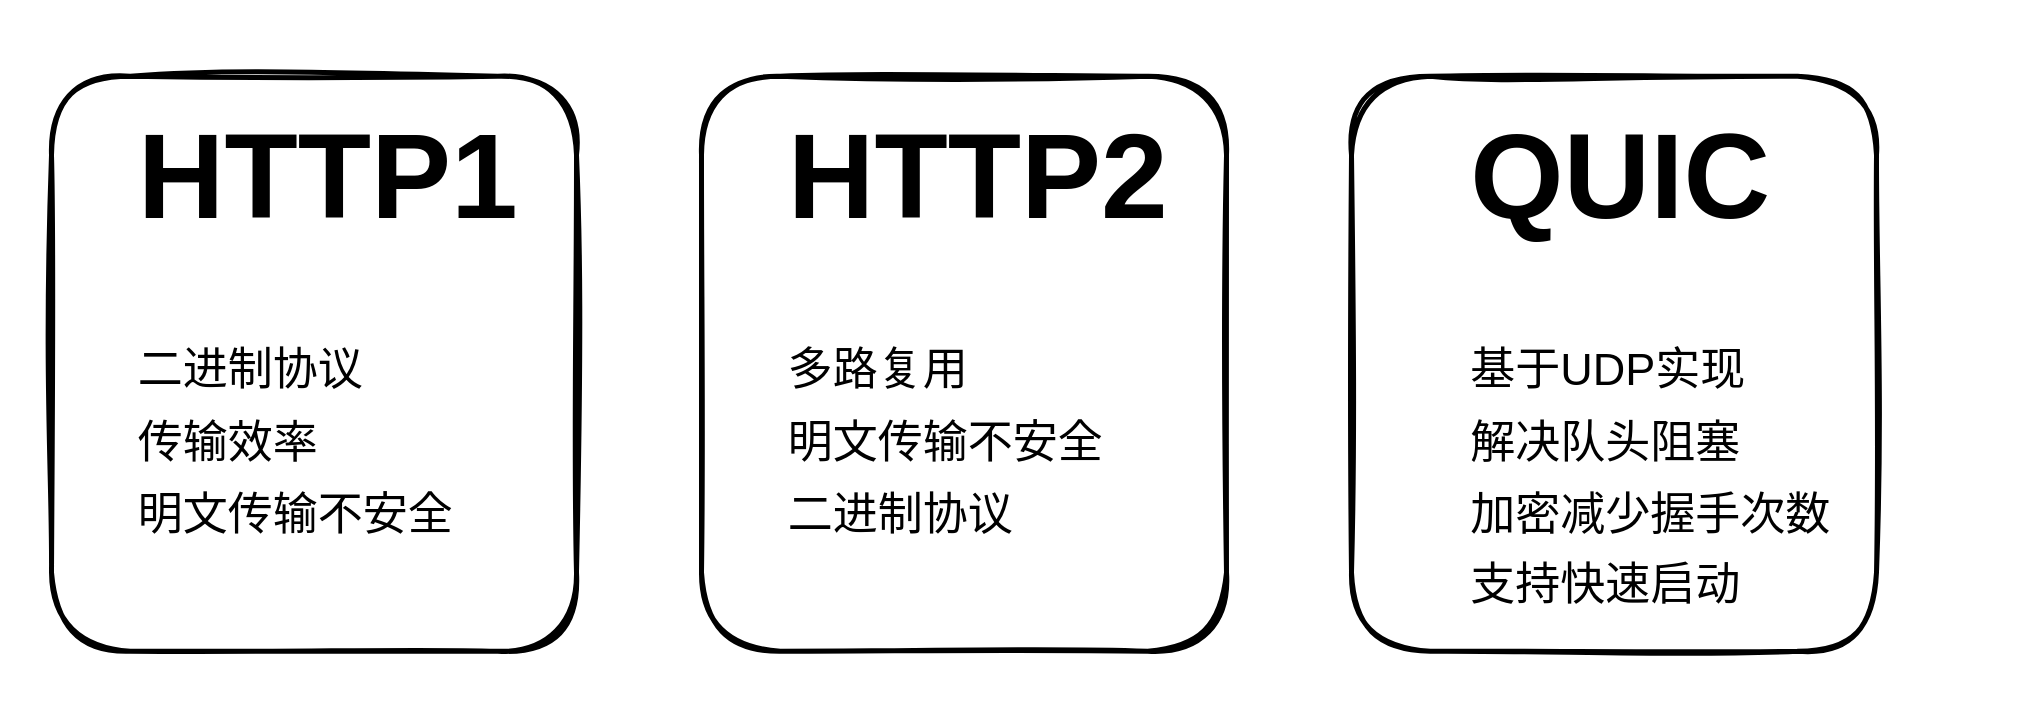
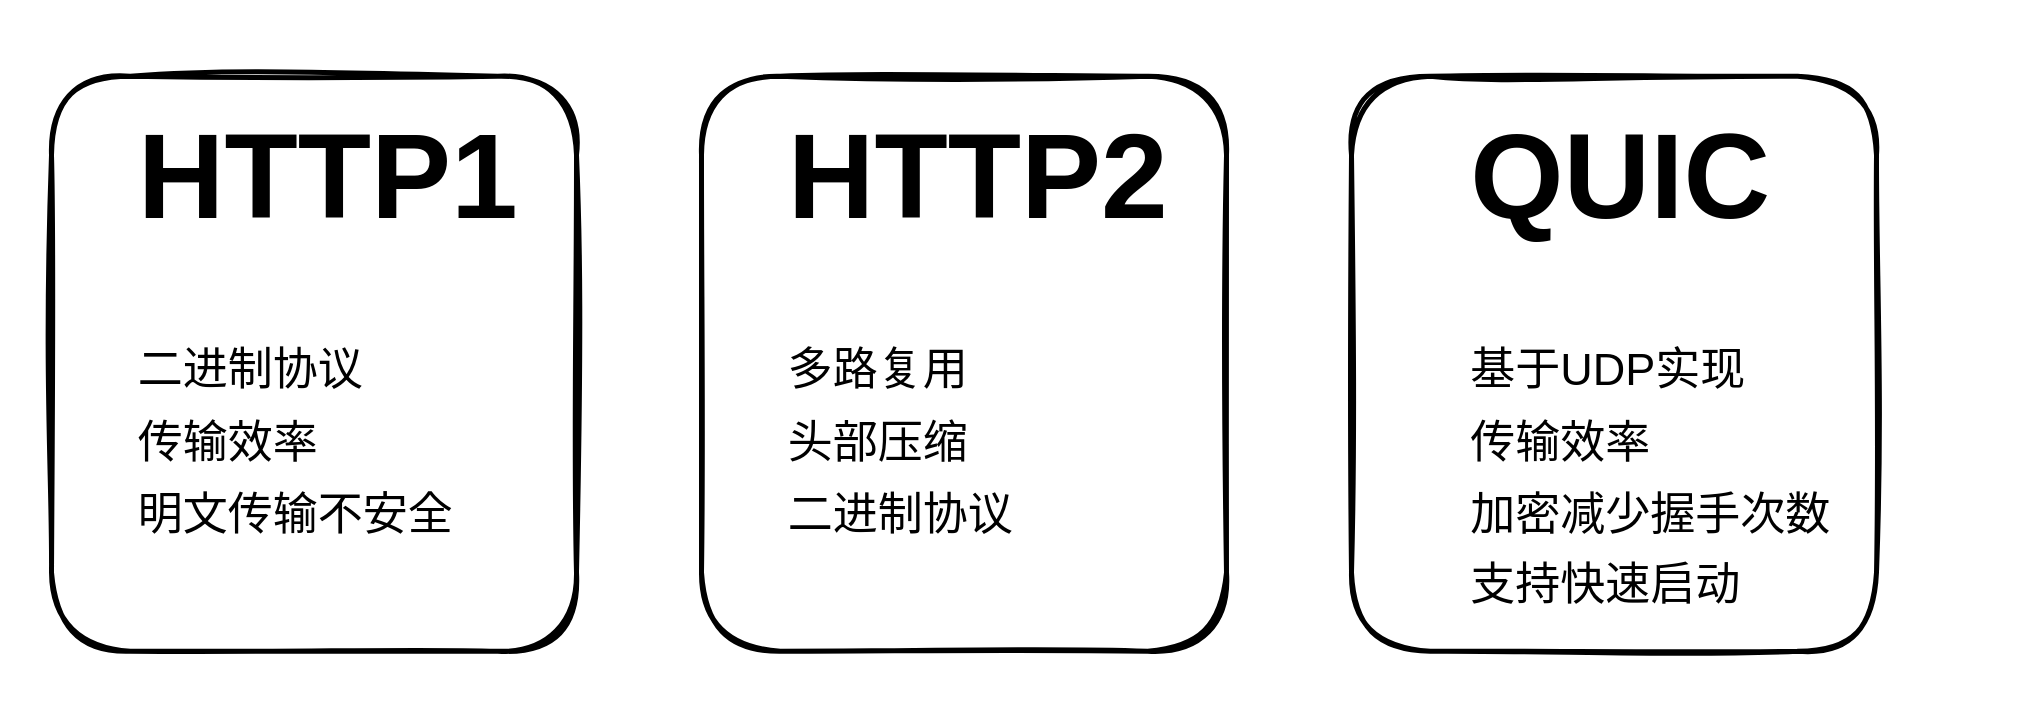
(999, 170) -> (939, 170)
(1711, 206) -> (1711, 206)
